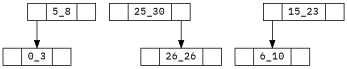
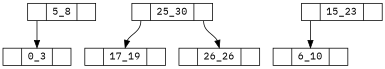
none -> (125, 57)
